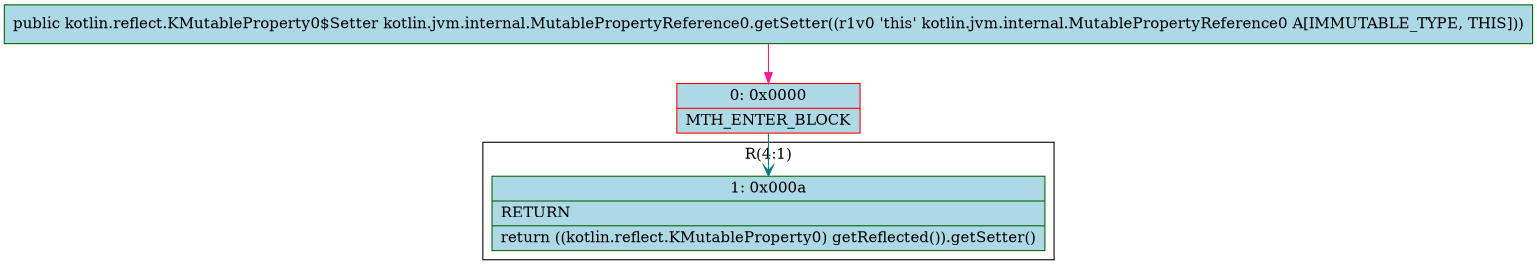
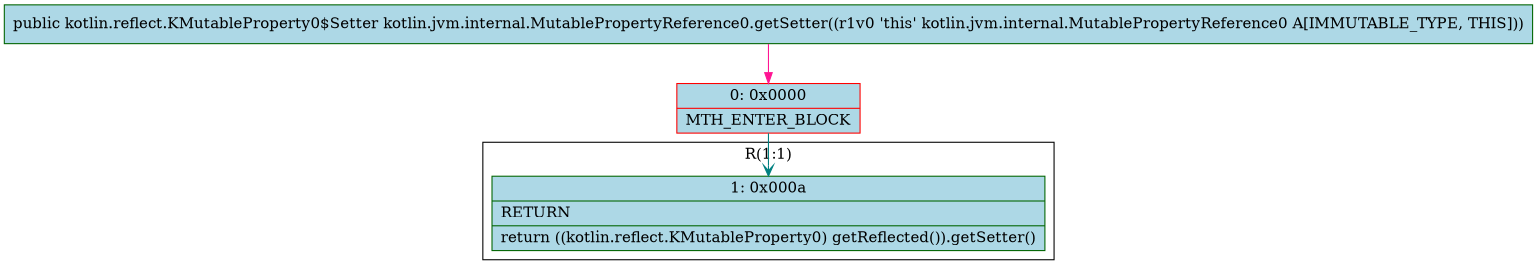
(768, 155) -> (768, 155)
